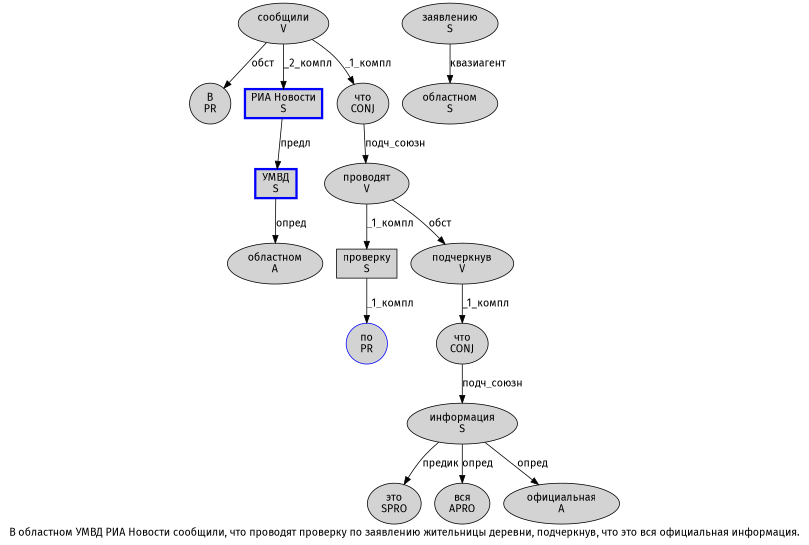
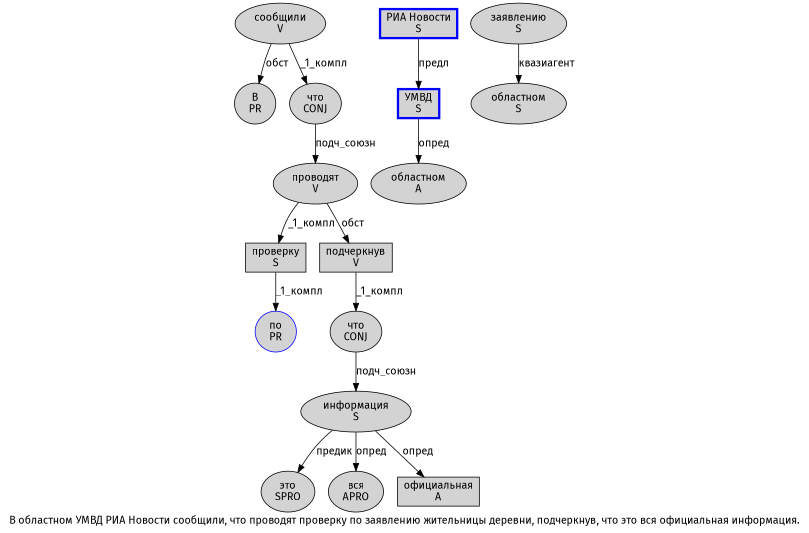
(284, 63) -> none
(462, 264) -> (356, 258)
(562, 504) -> (438, 492)
